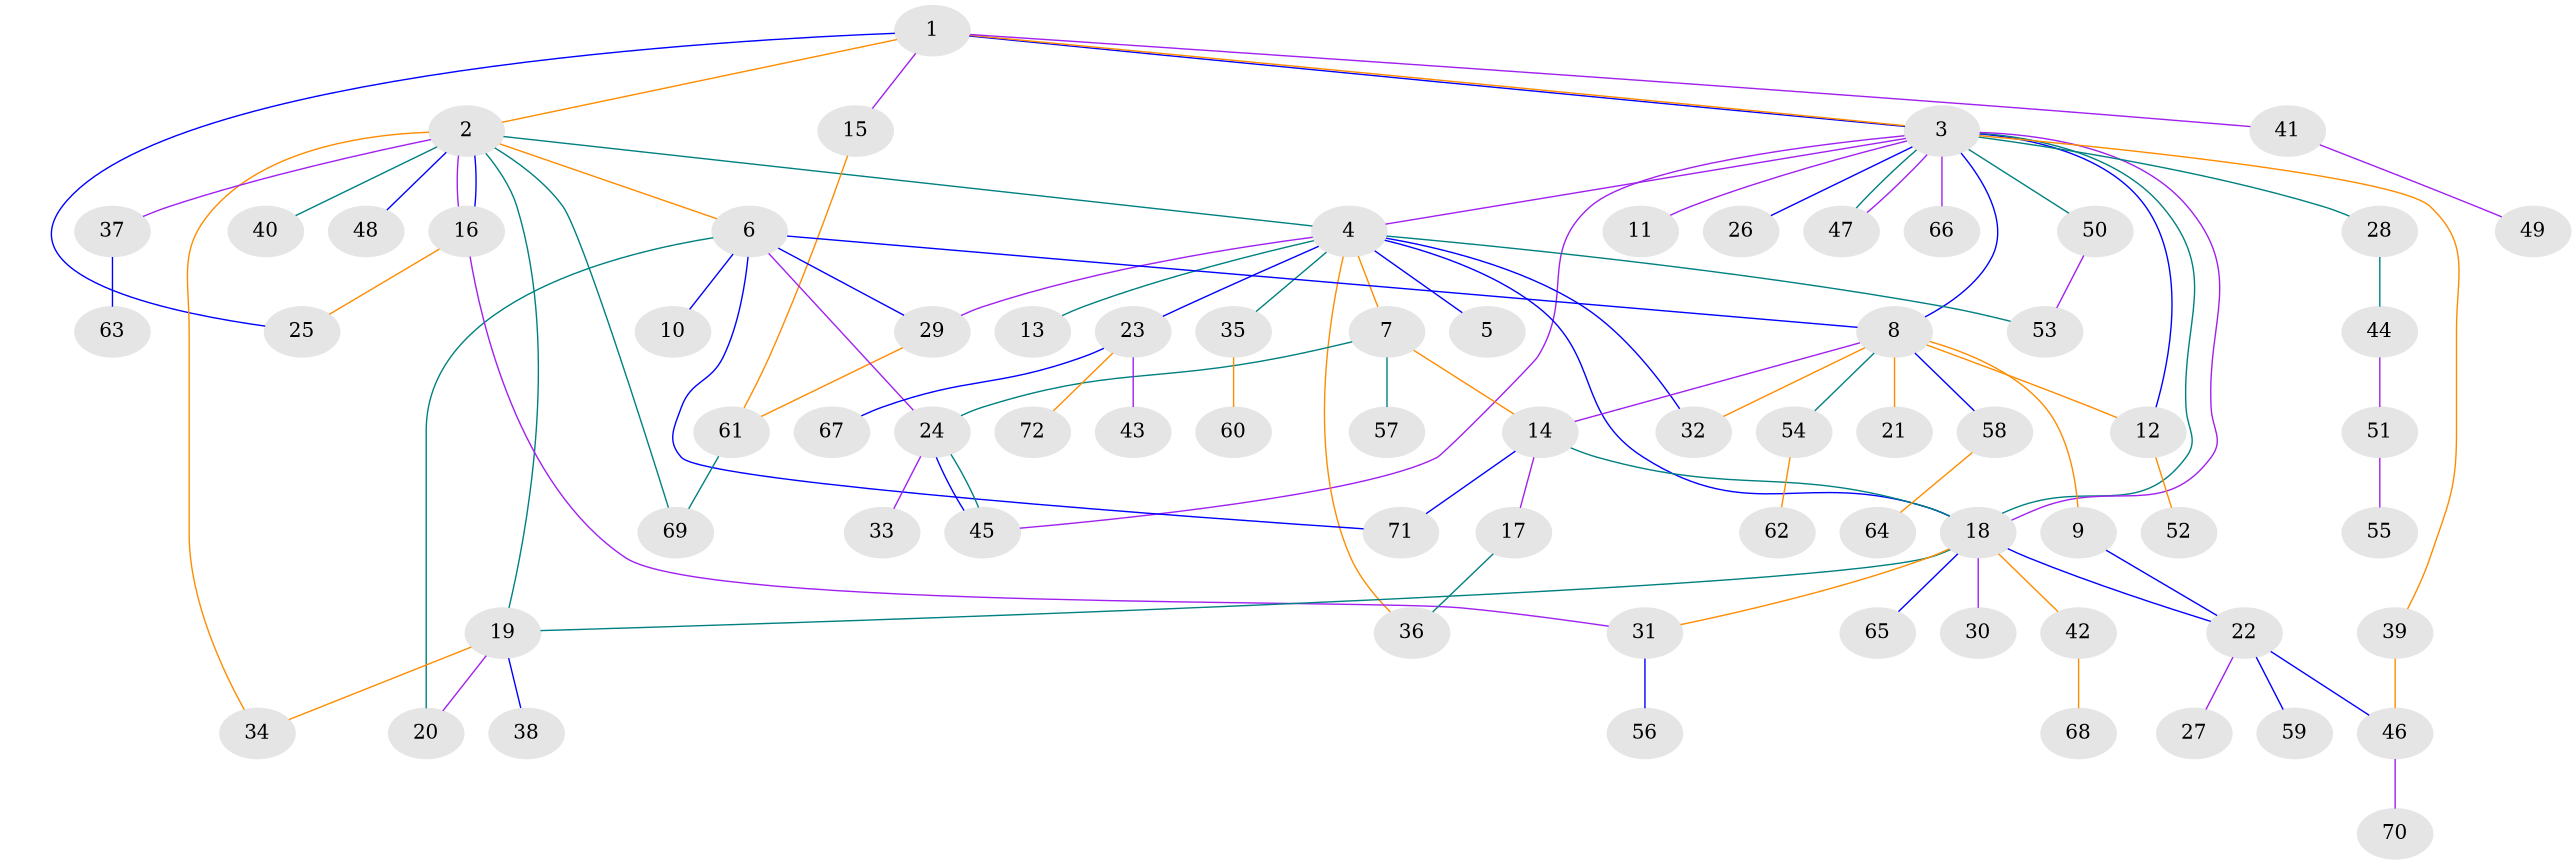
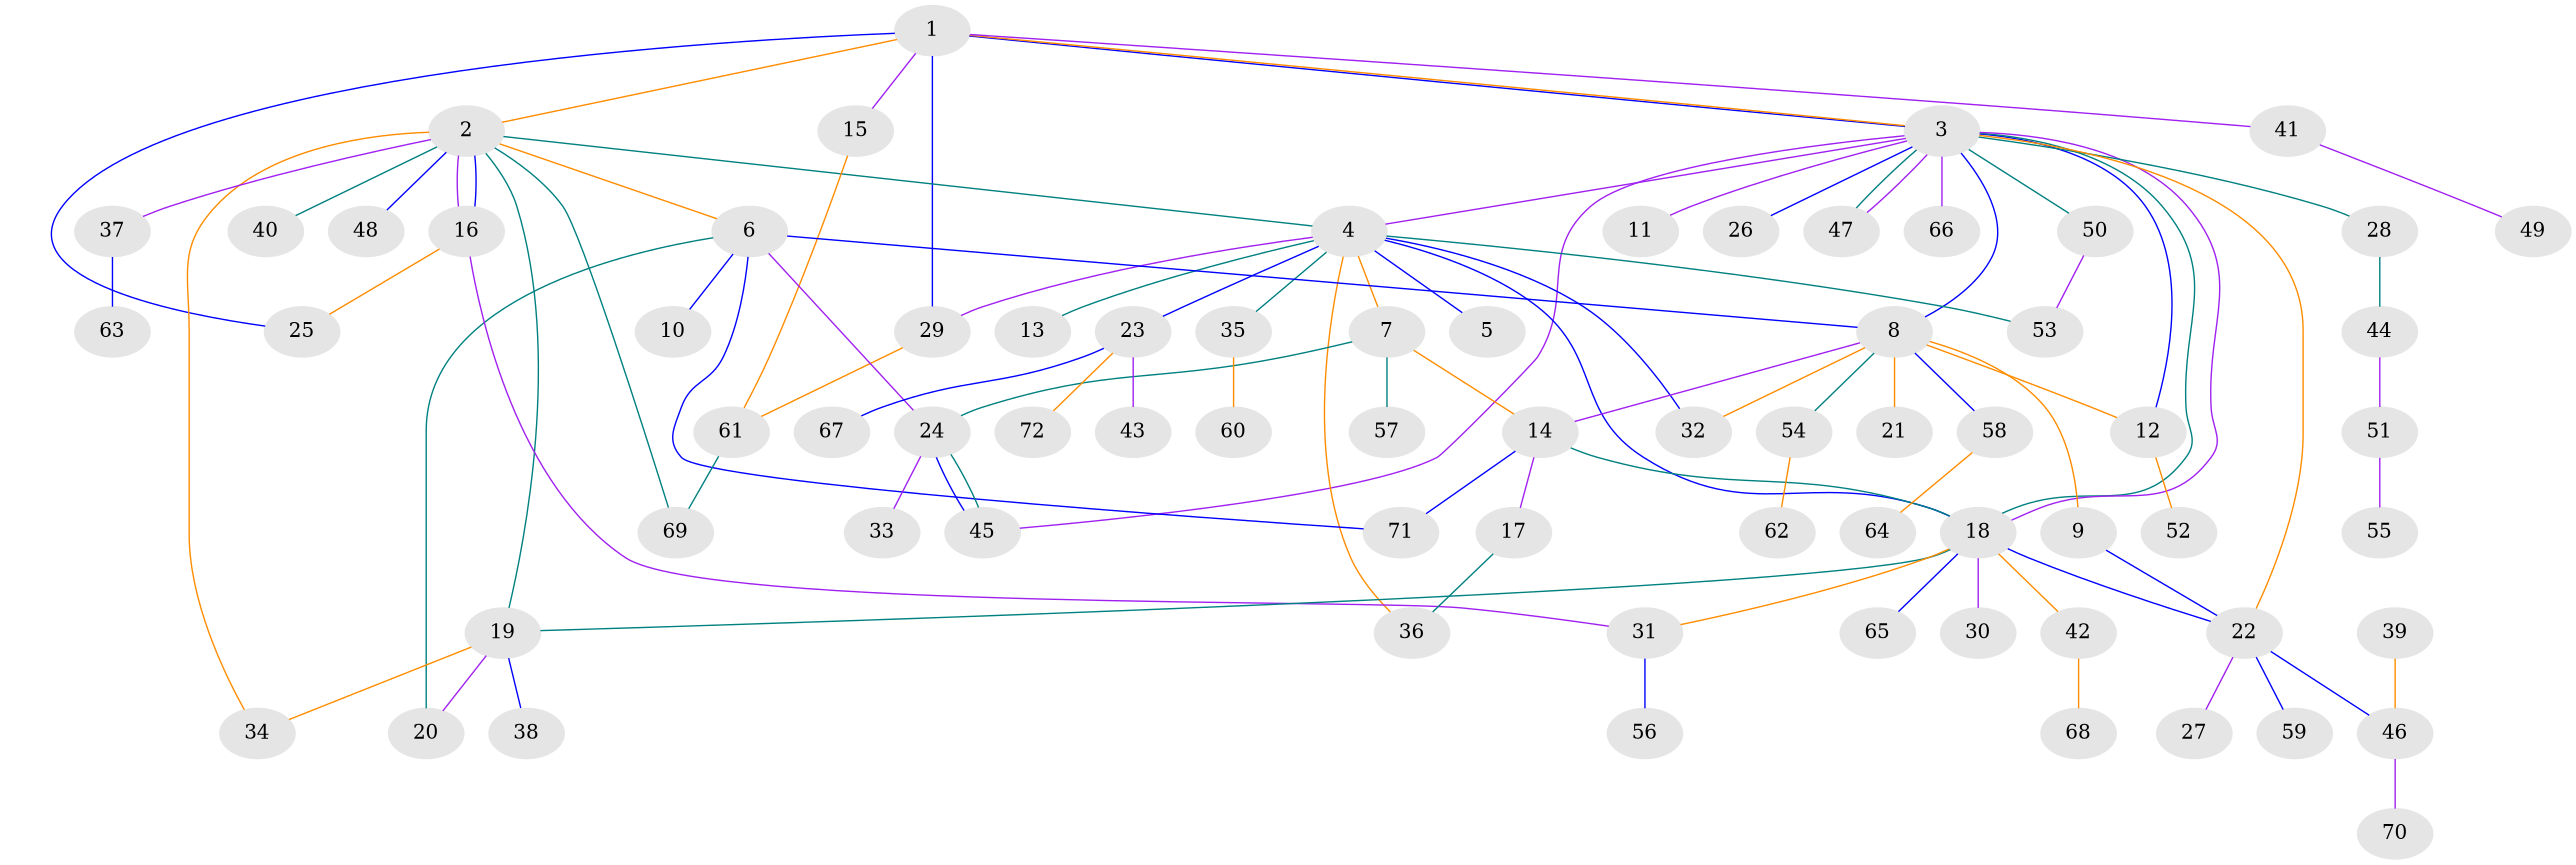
(2413, 198) -> (2287, 271)
(841, 282) -> (932, 175)
